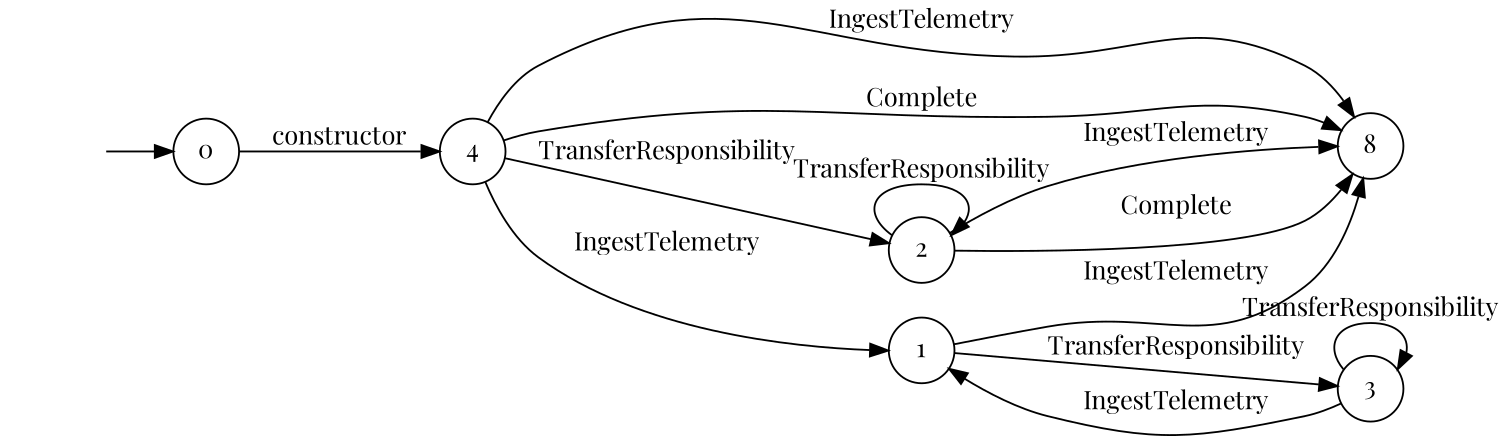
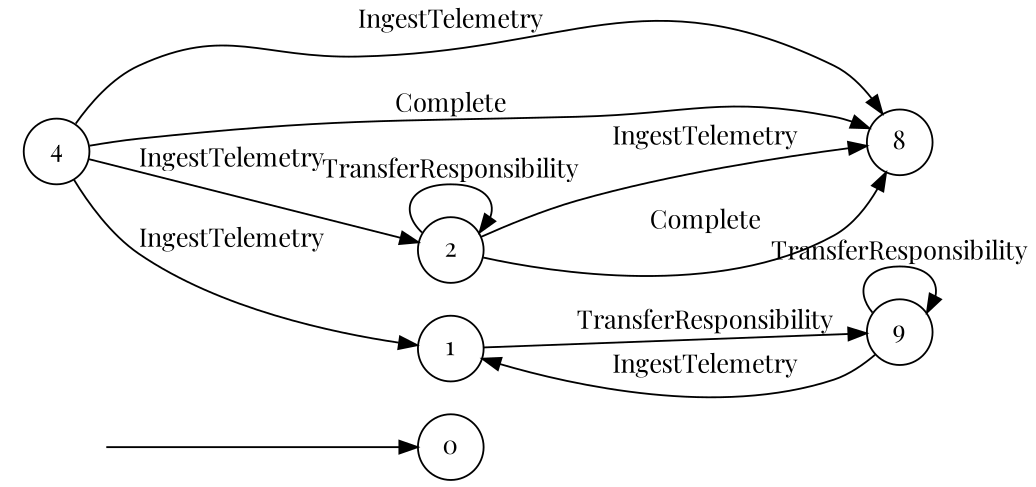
(330, 151) -> none
(667, 152) -> (232, 160)
(1186, 325) -> none
(1371, 389) -> (900, 332)
